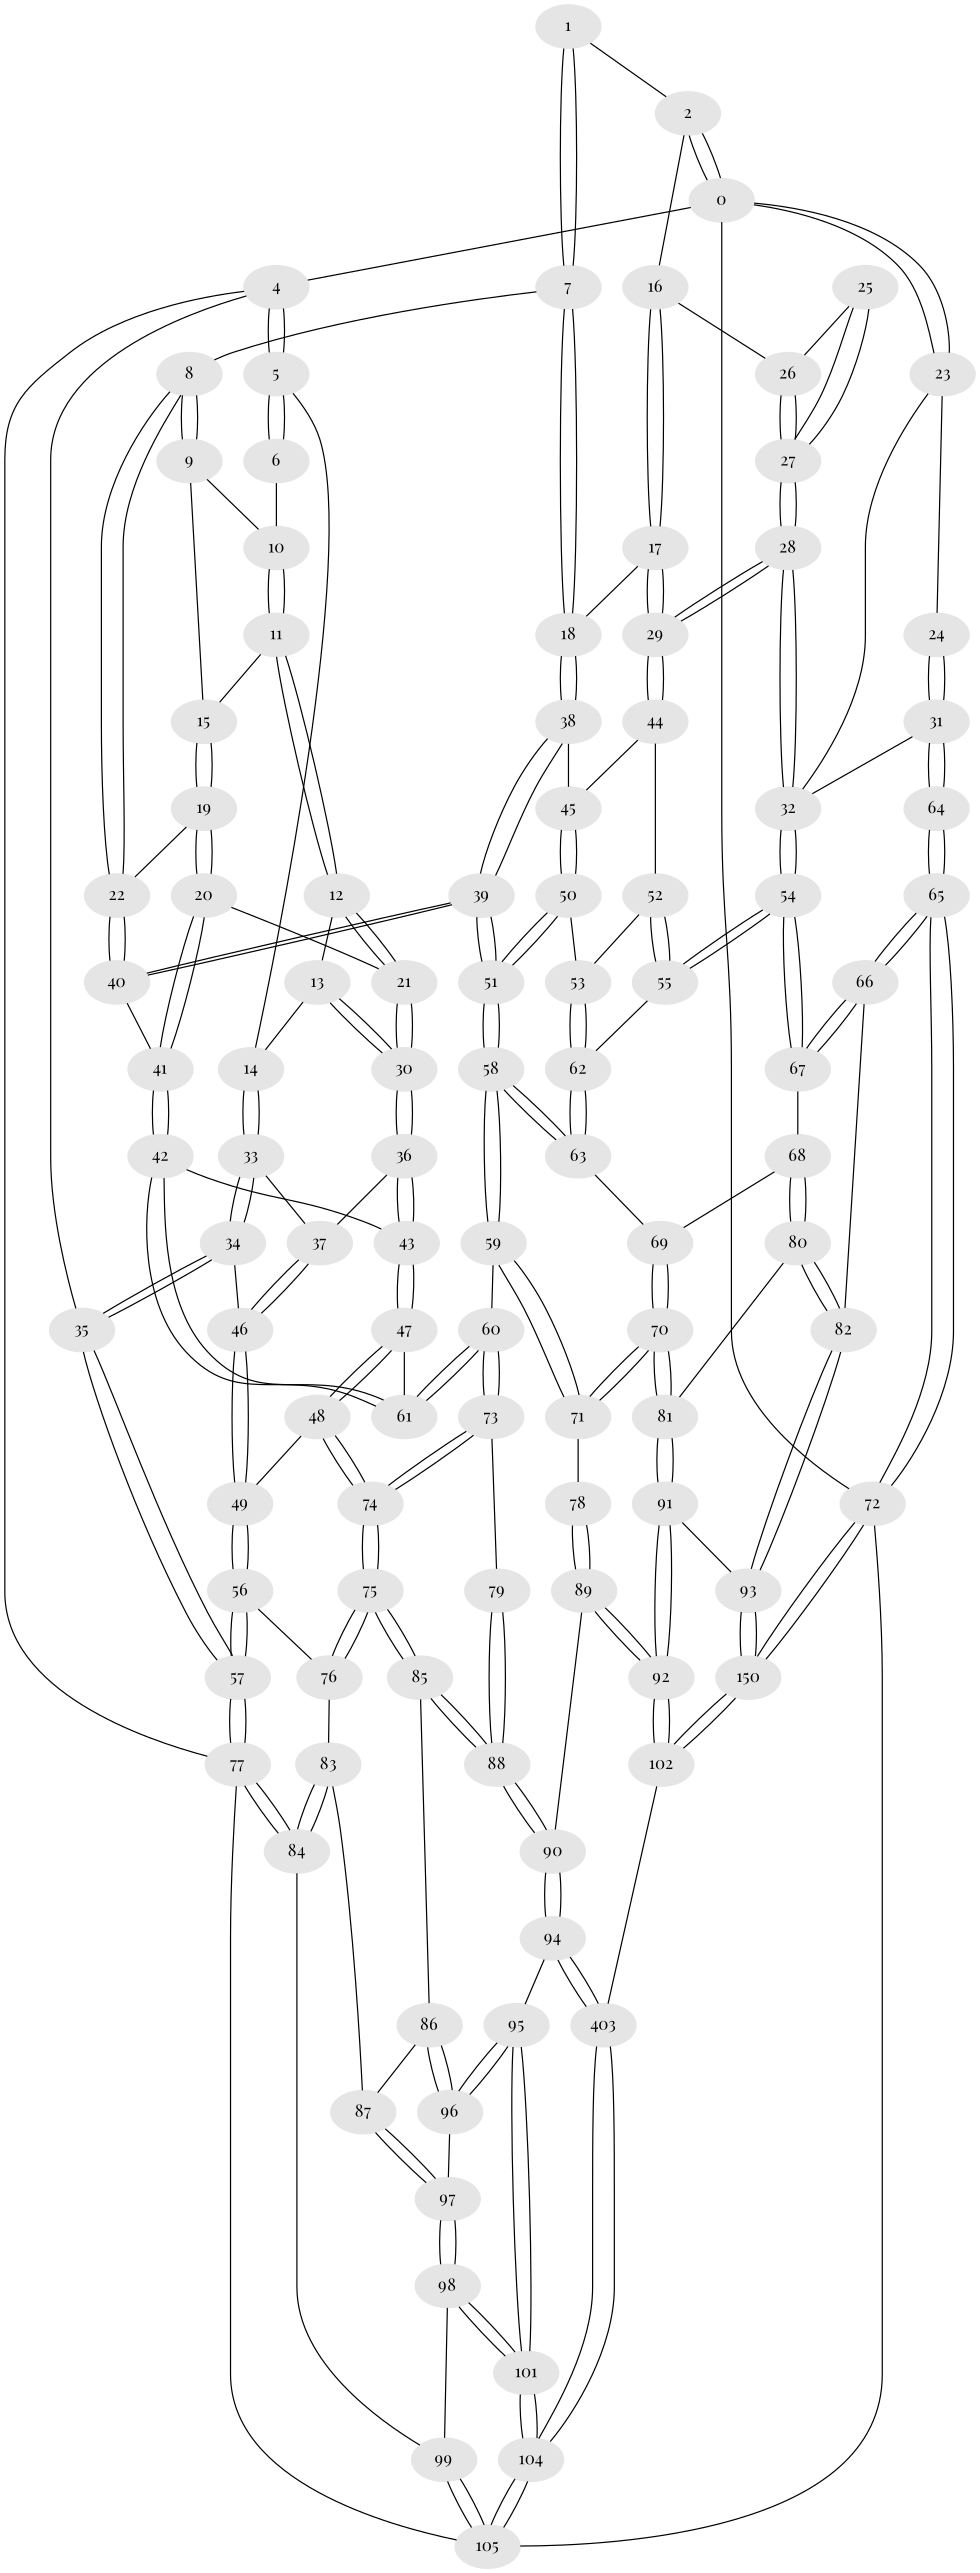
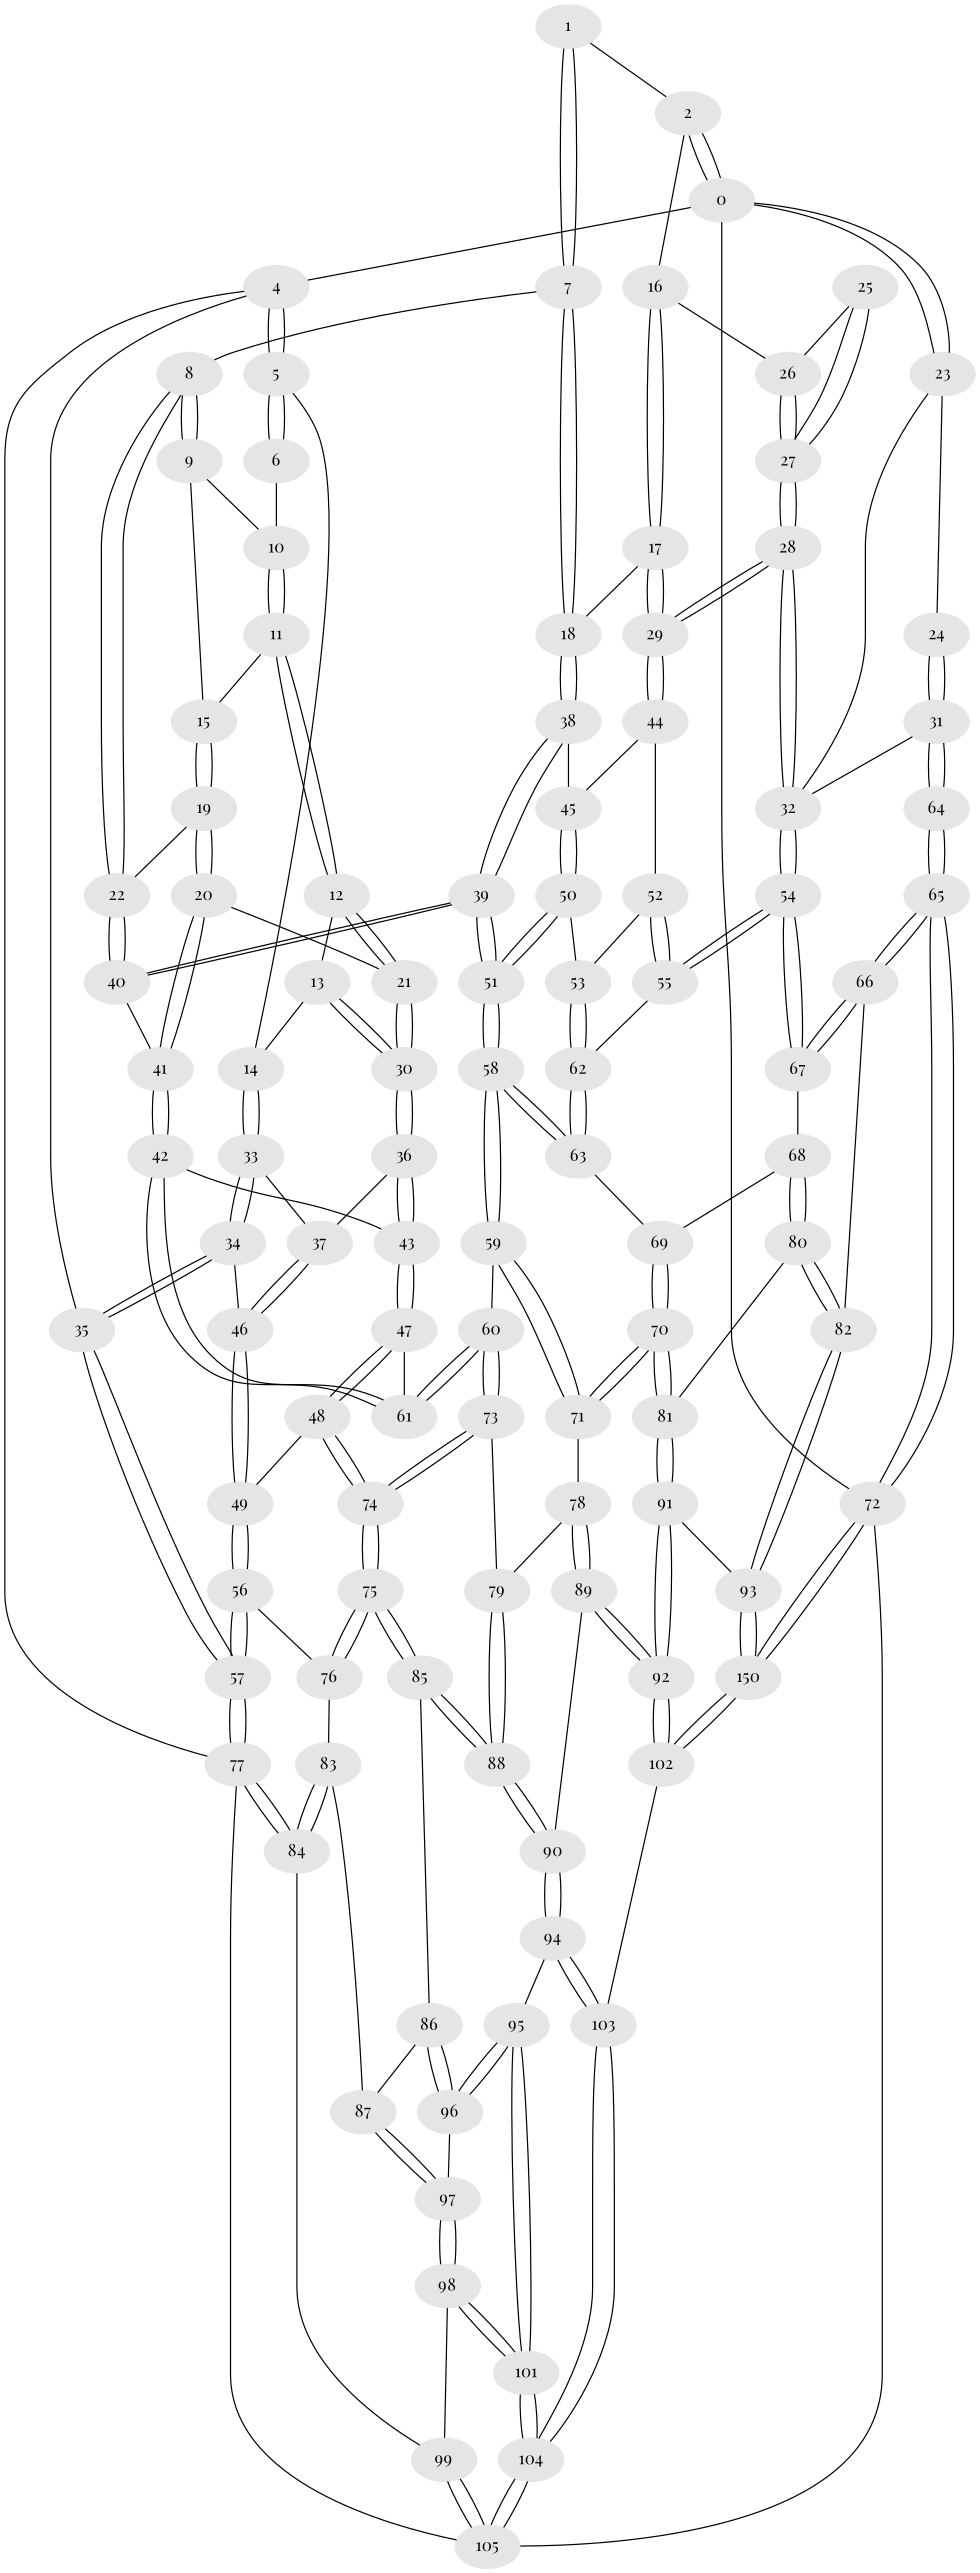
none -> (538, 1547)
(603, 2025) -> (603, 2025)
